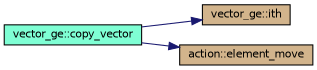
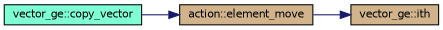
(167, 24) -> (327, 15)
